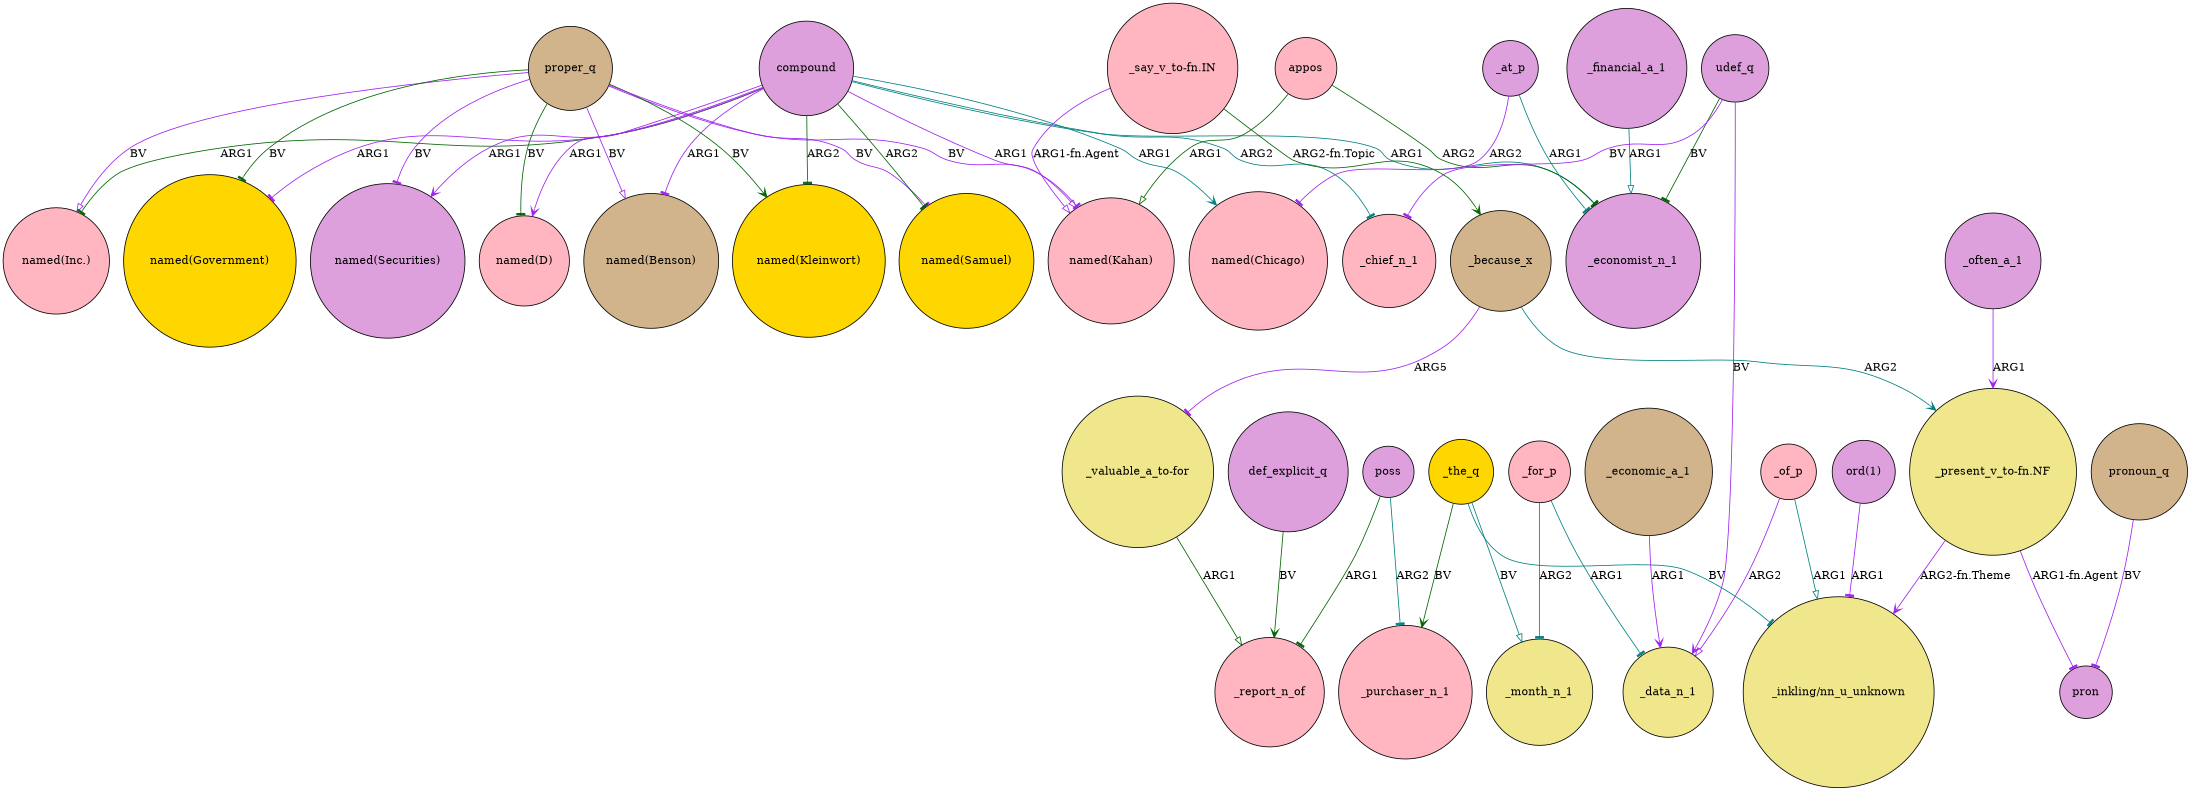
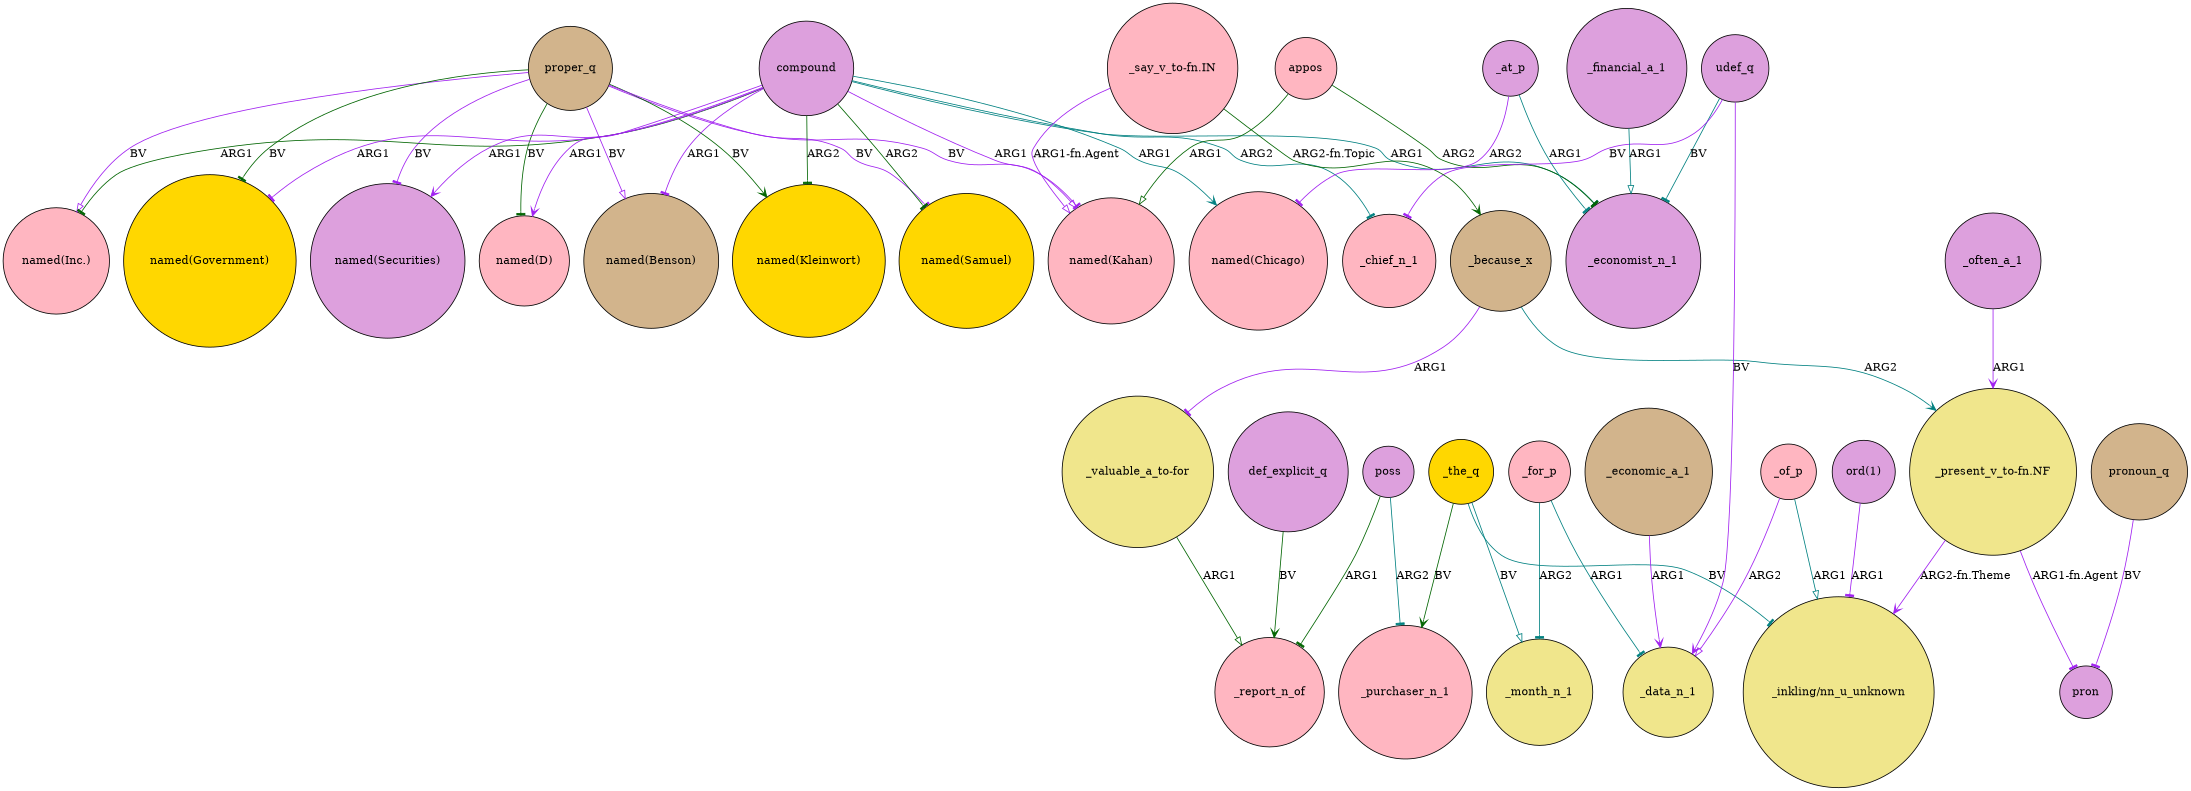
(1693, 148) -> (1693, 148)
(1431, 368) -> (1431, 368)
